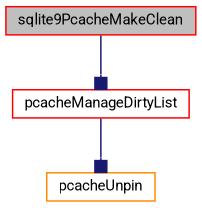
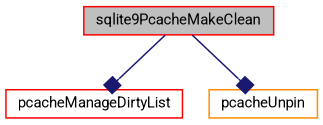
(101, 138) -> (215, 57)
